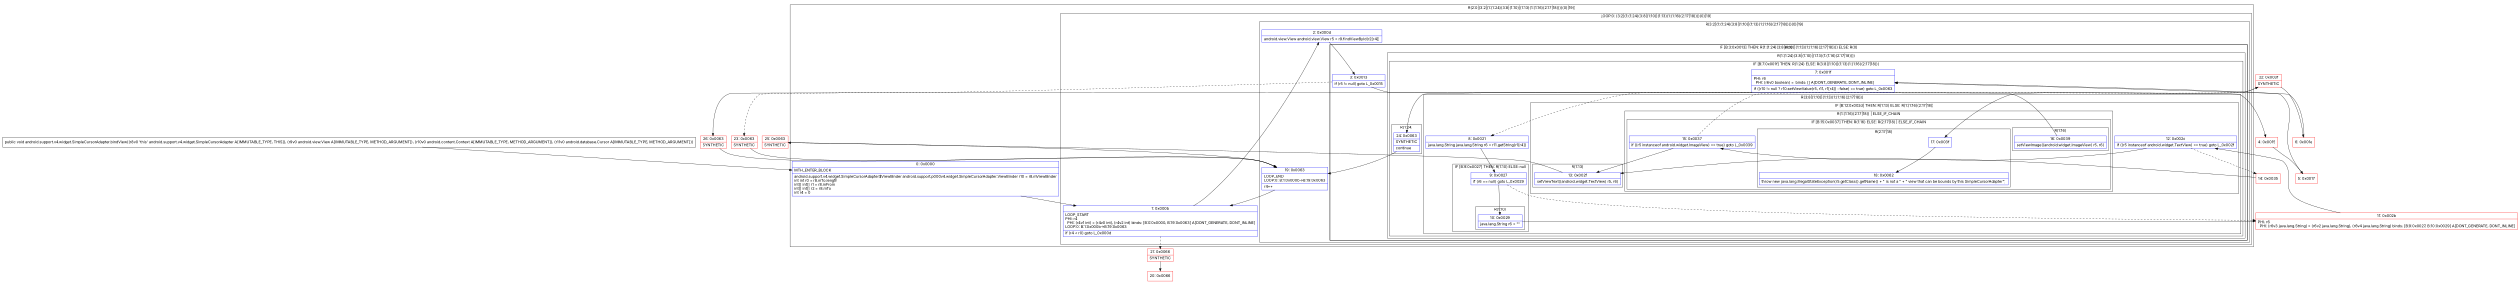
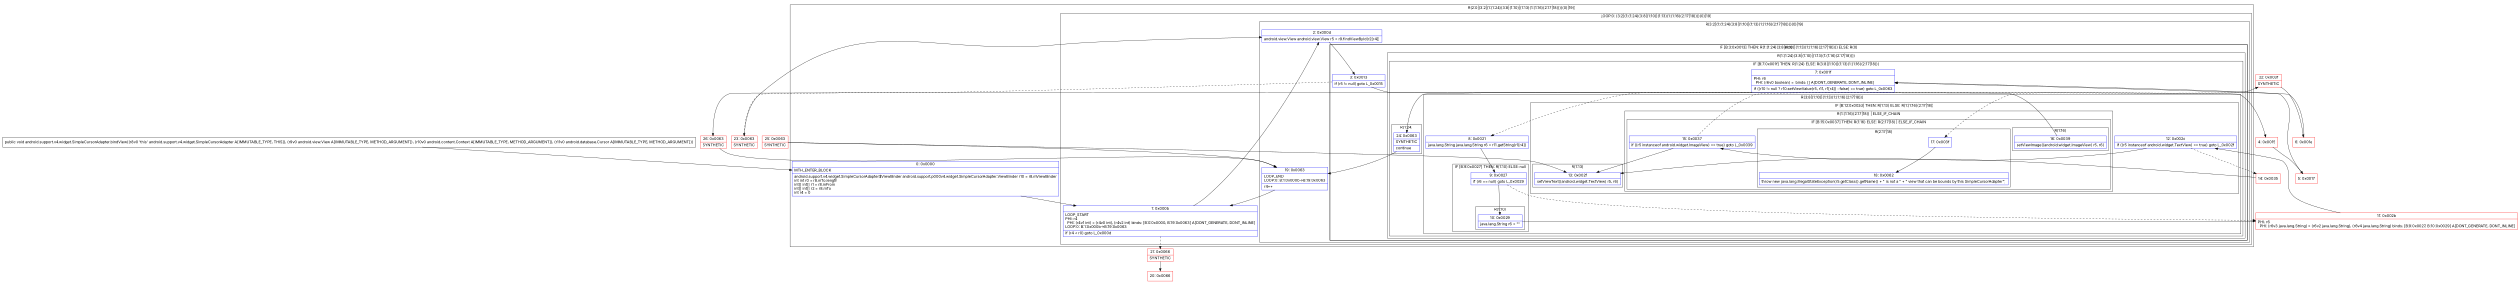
(2097, 93) -> (2097, 93)
(1178, 150) -> (1177, 150)
(1012, 159) -> (980, 46)
